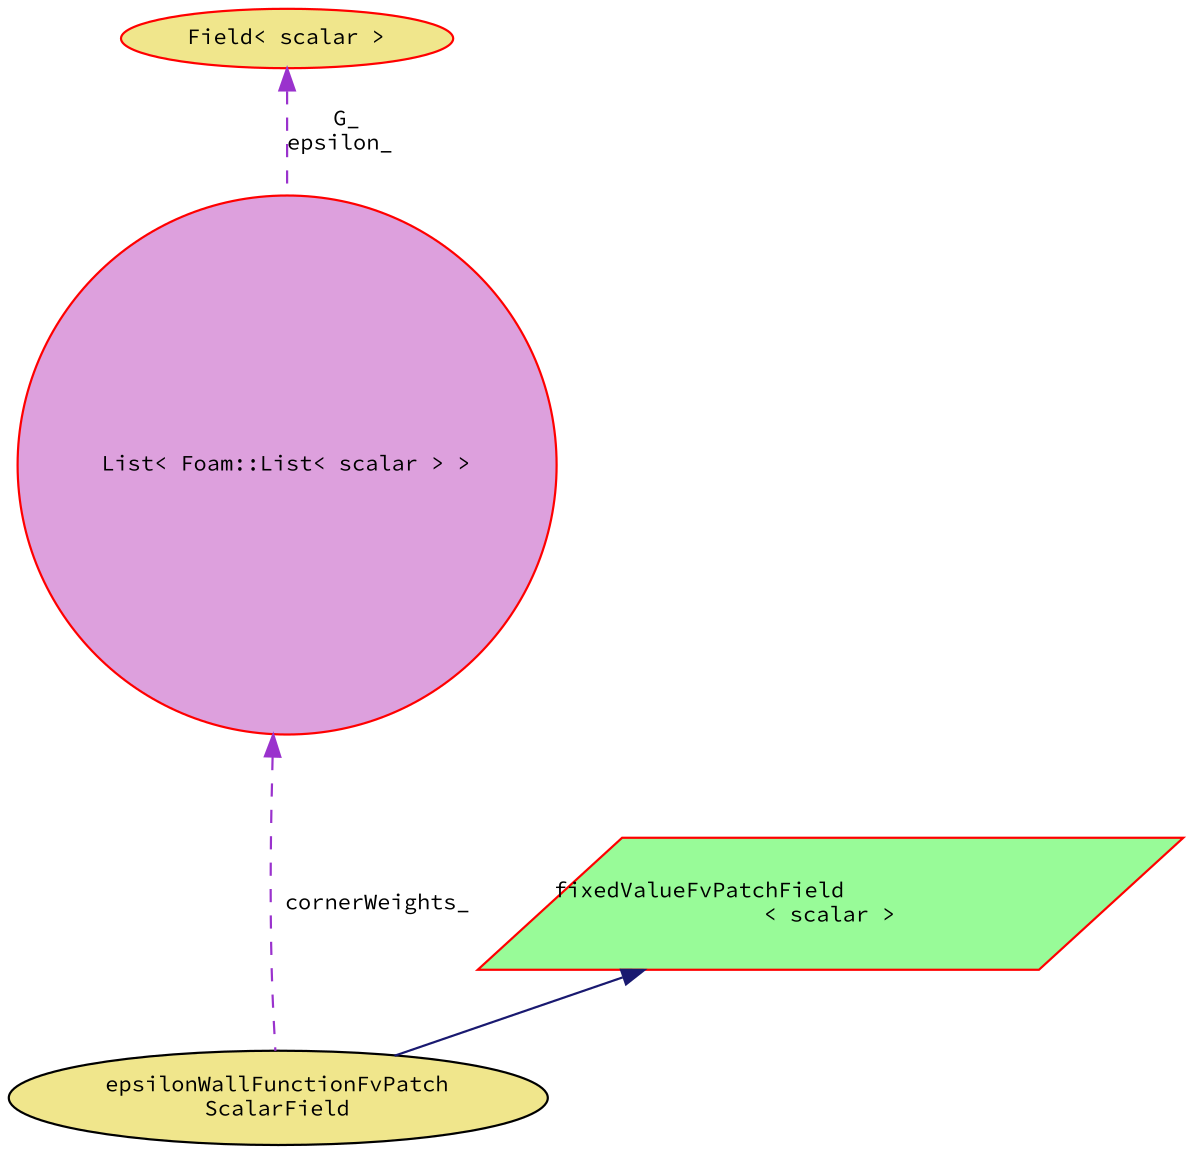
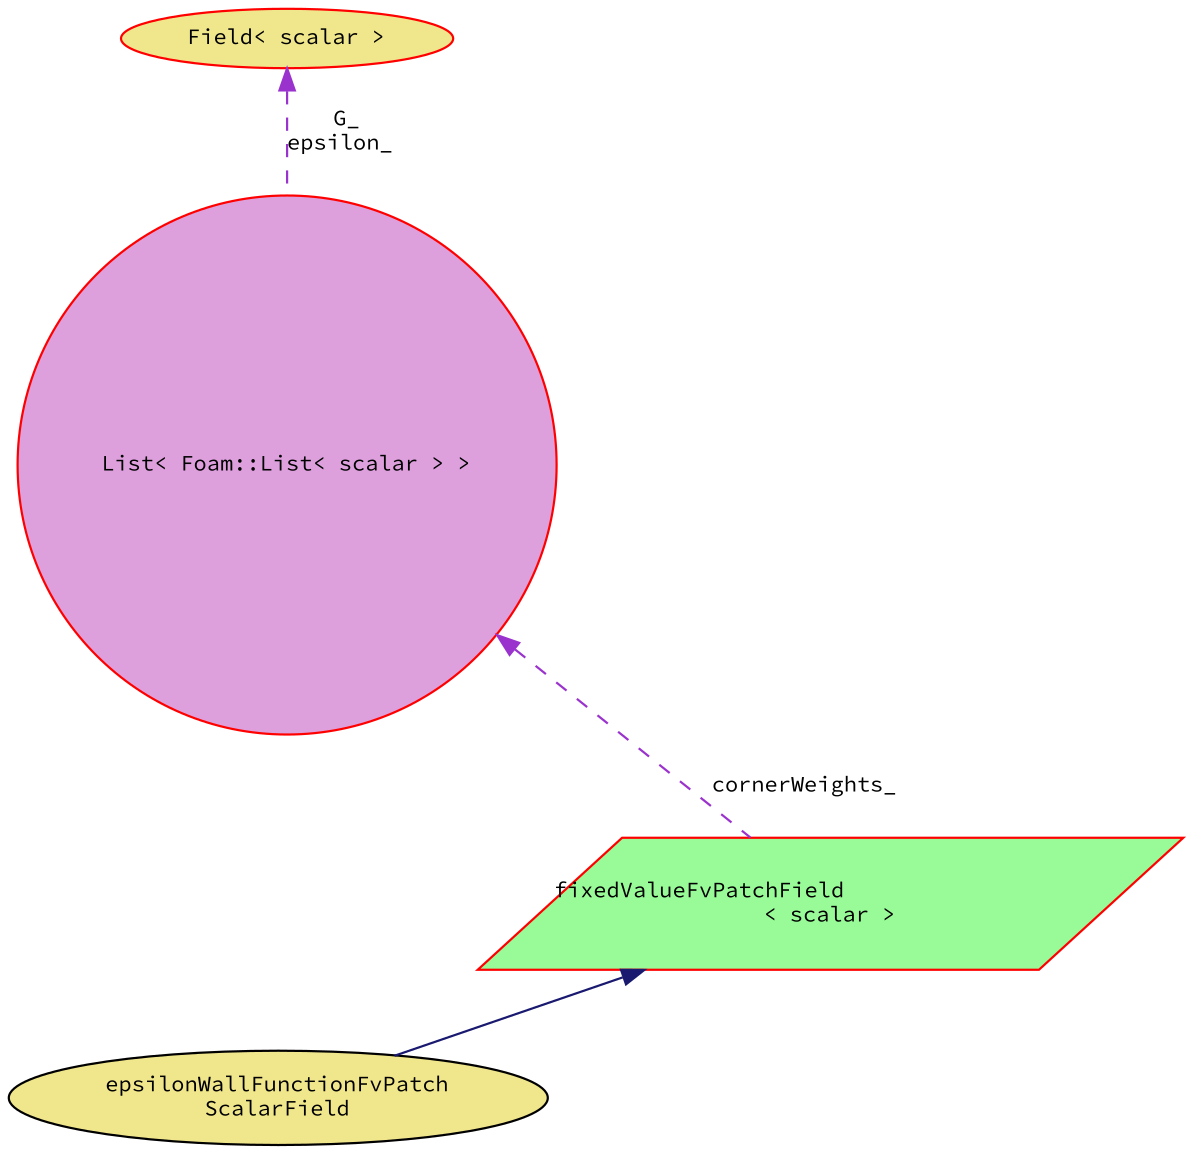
(271, 904) -> (633, 743)
